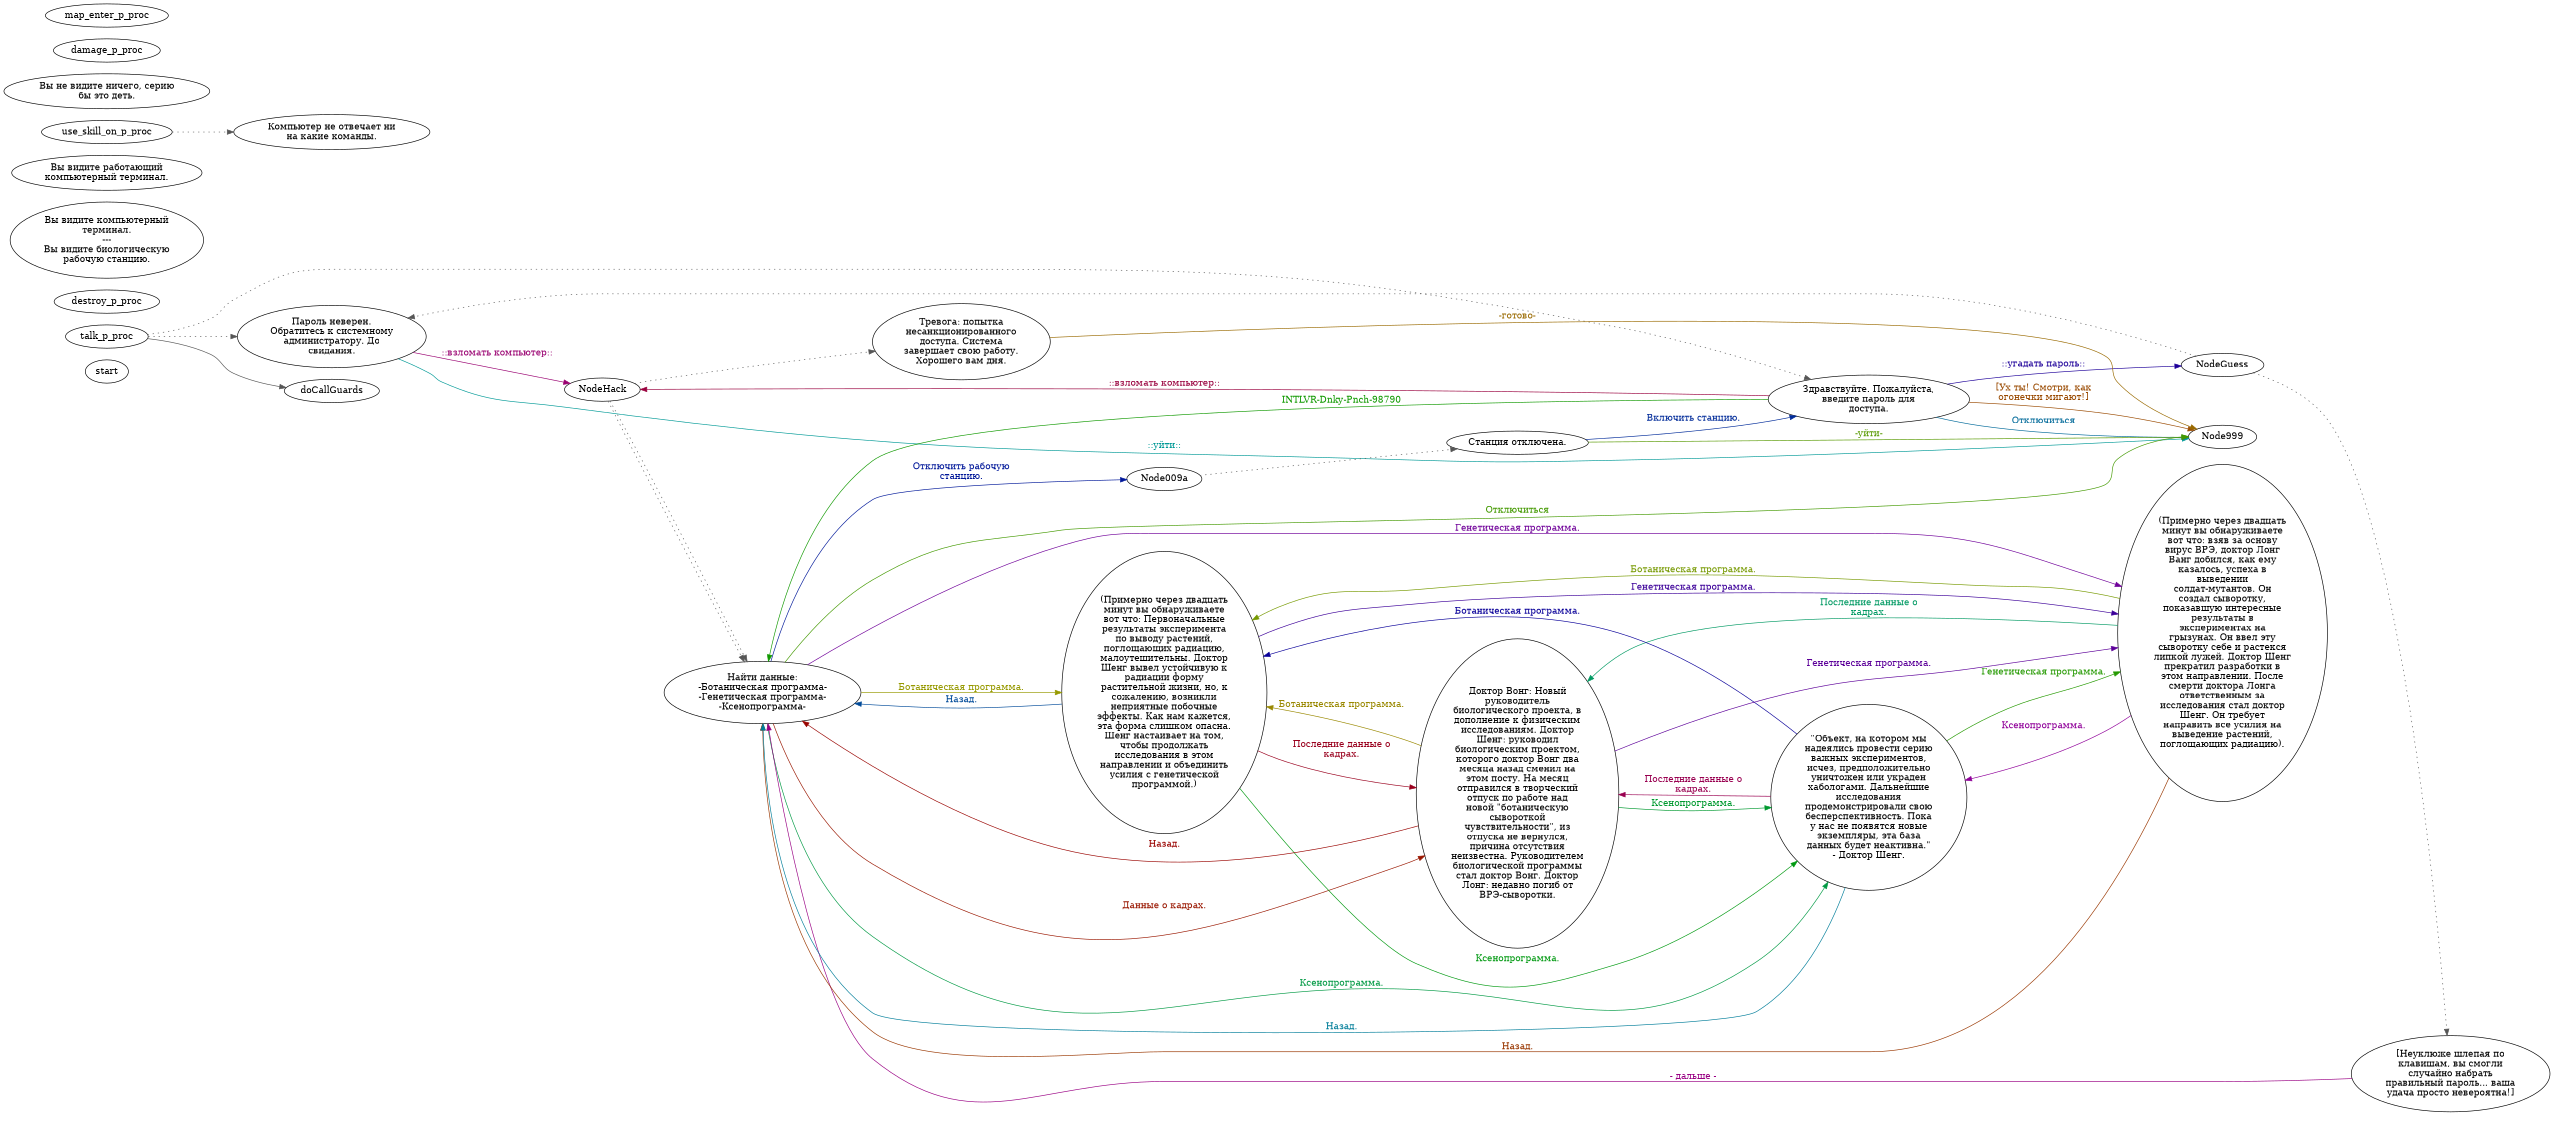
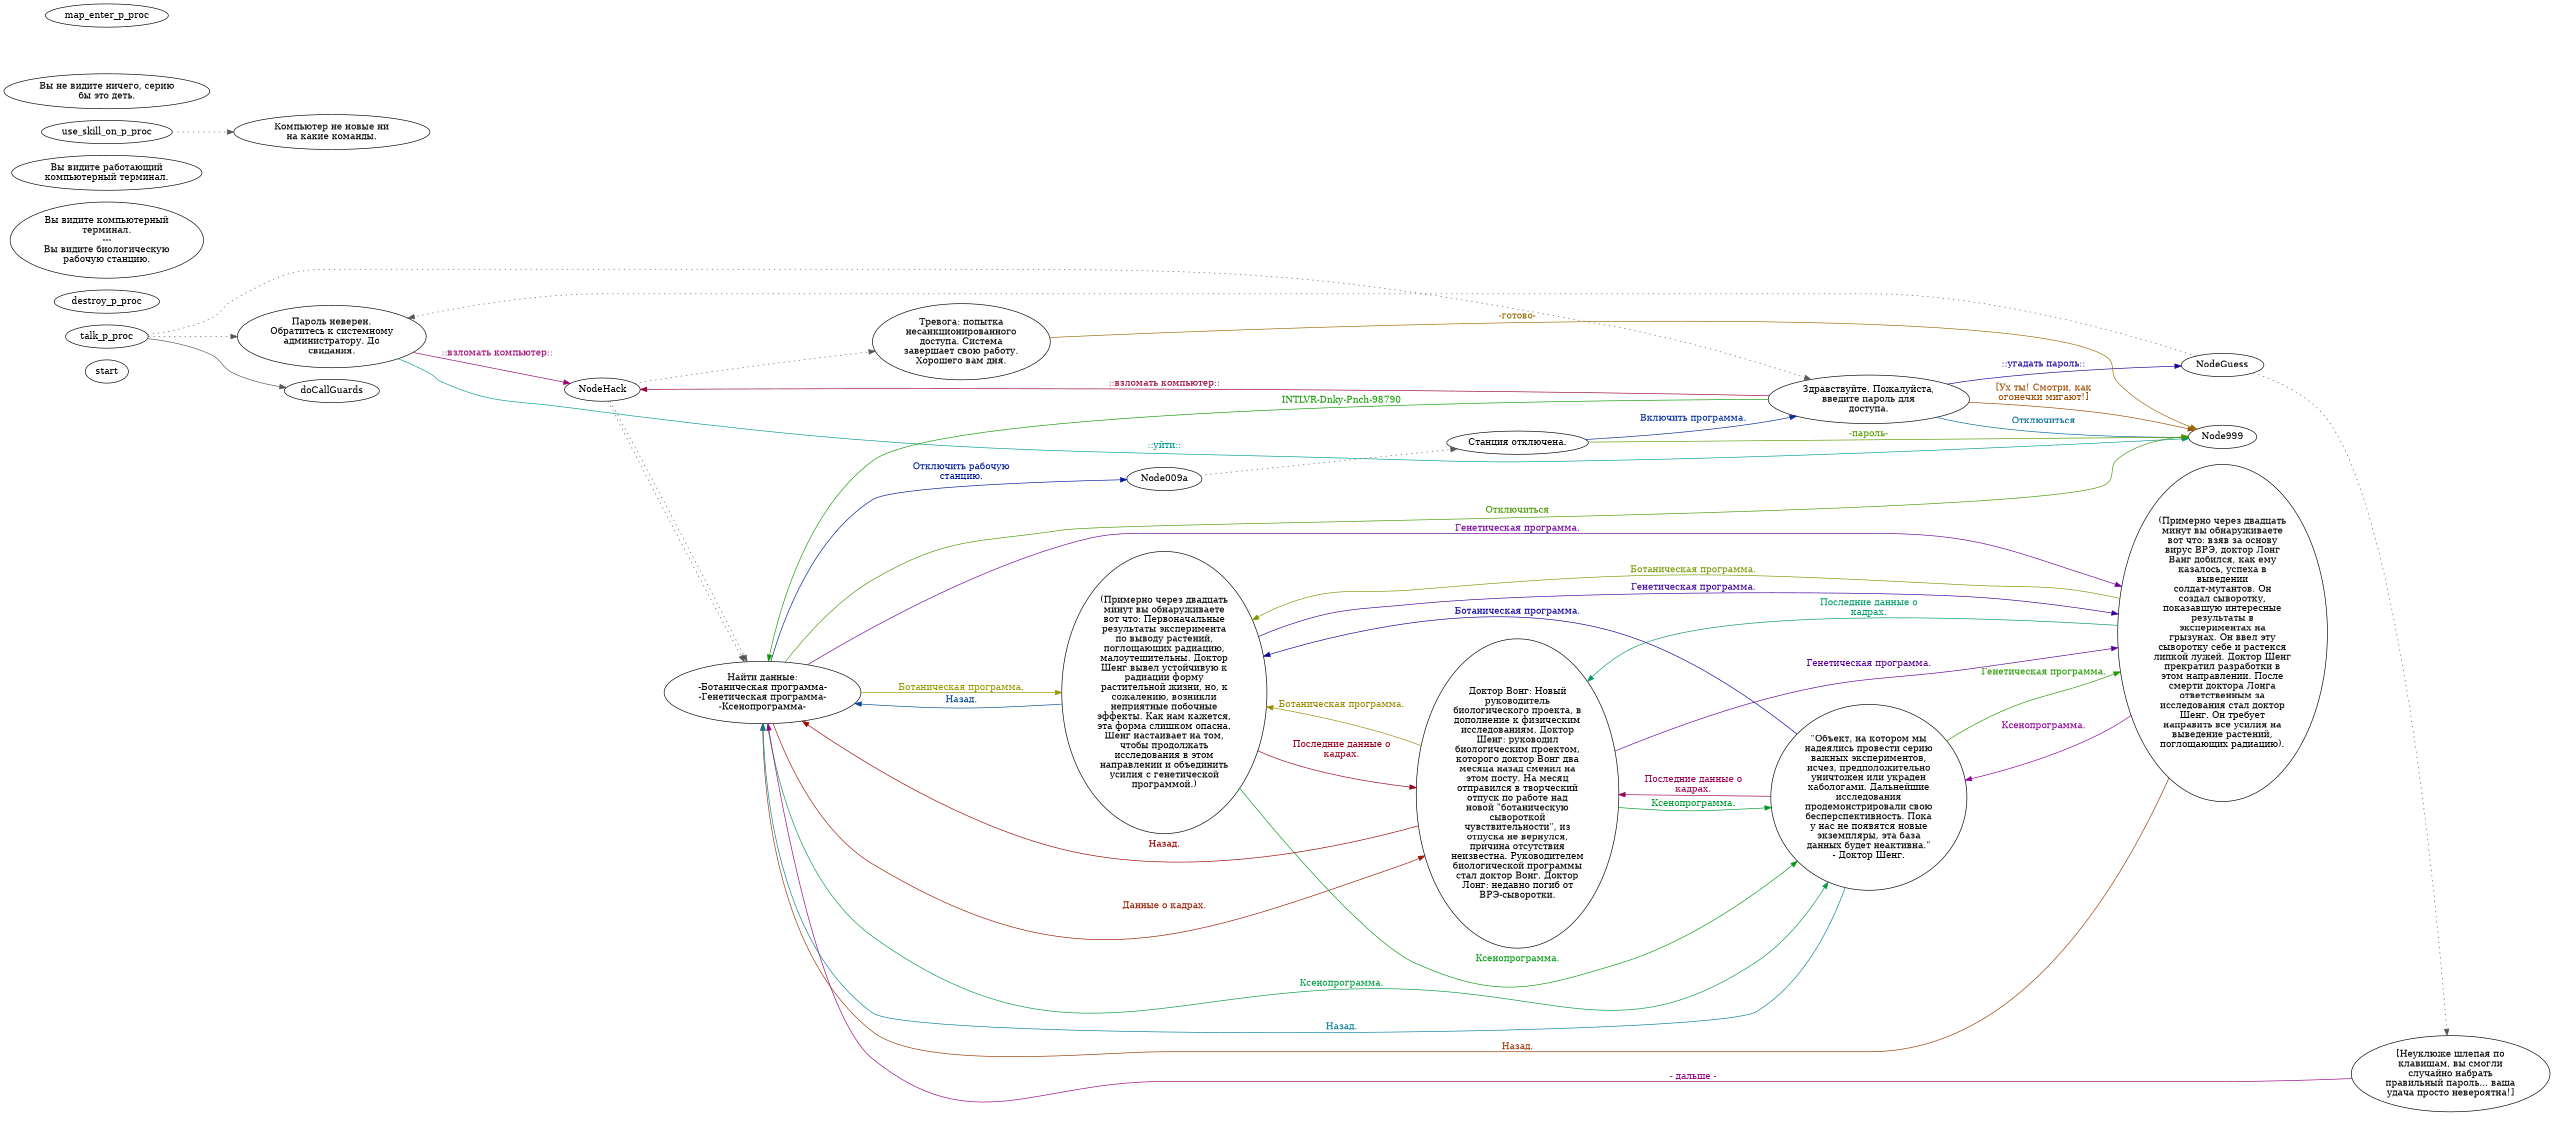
(107, 50) -> none
(332, 132) -> (332, 132)
(1693, 418) -> (1693, 418)
(1869, 434) -> (1869, 434)
